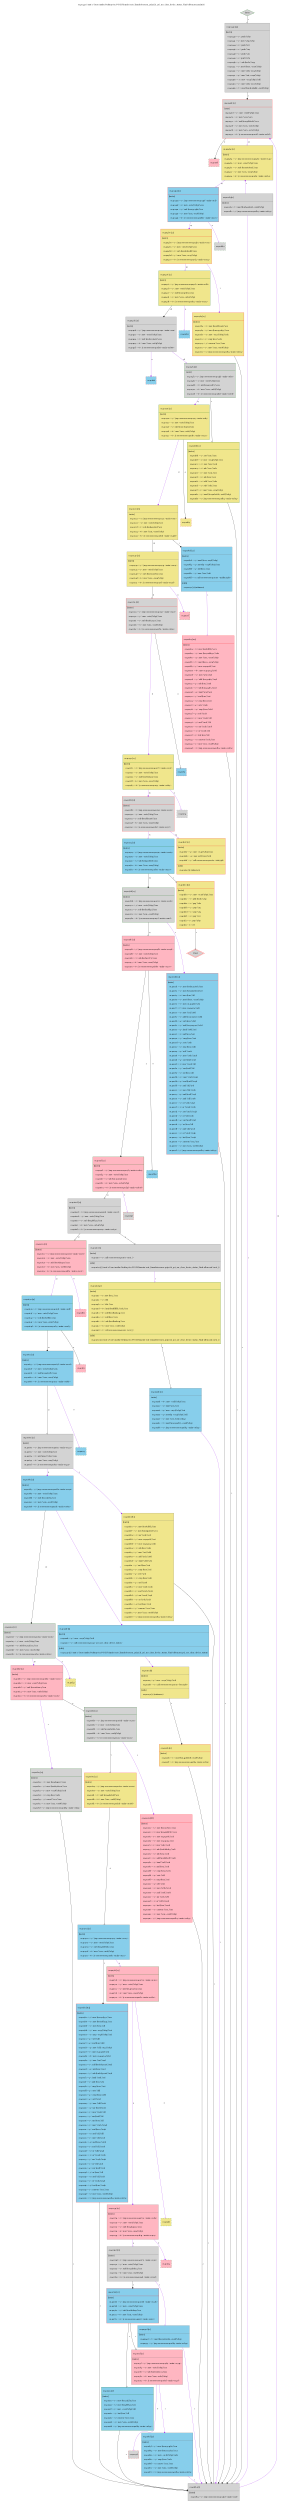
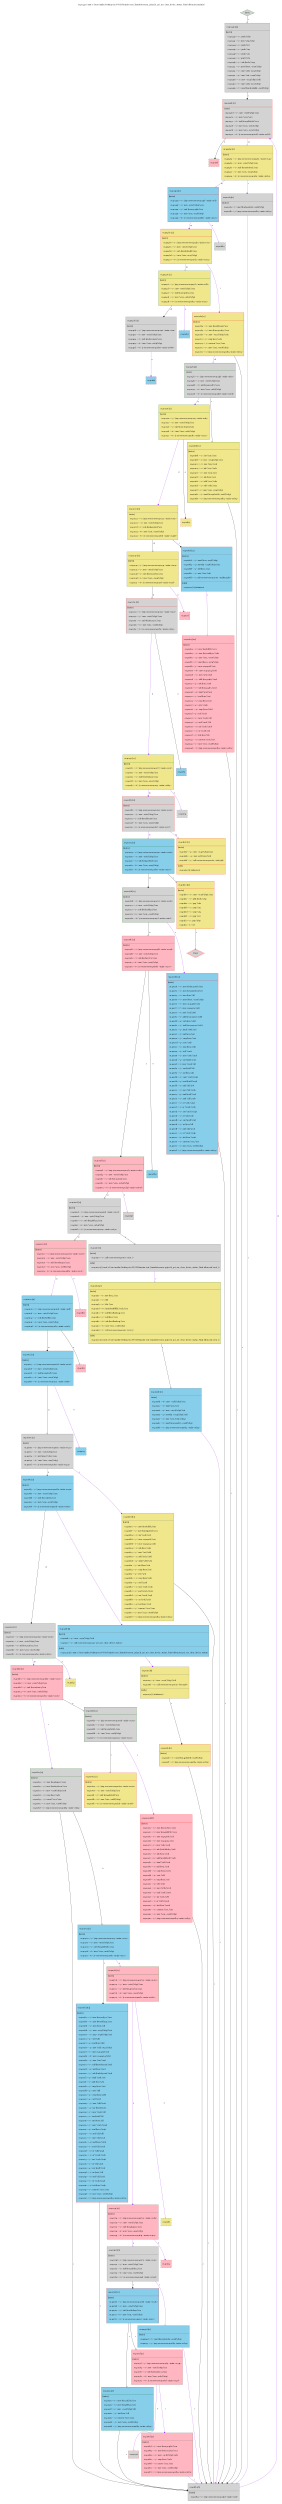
(245, 188) -> (247, 186)
(179, 357) -> (214, 359)
(107, 1866) -> (92, 1867)
(167, 2455) -> (167, 2455)
